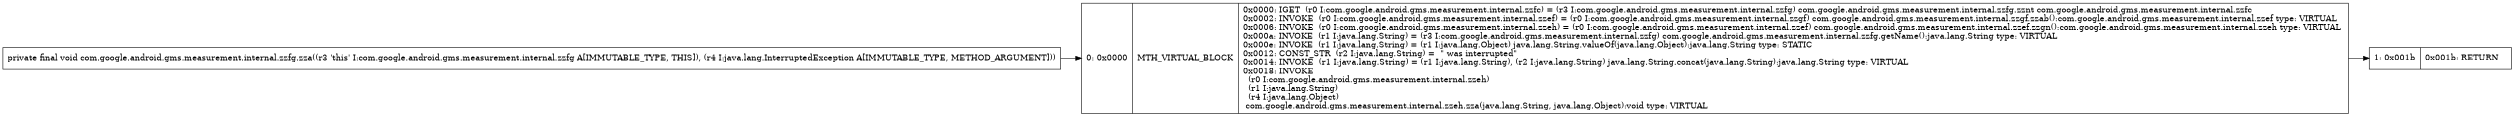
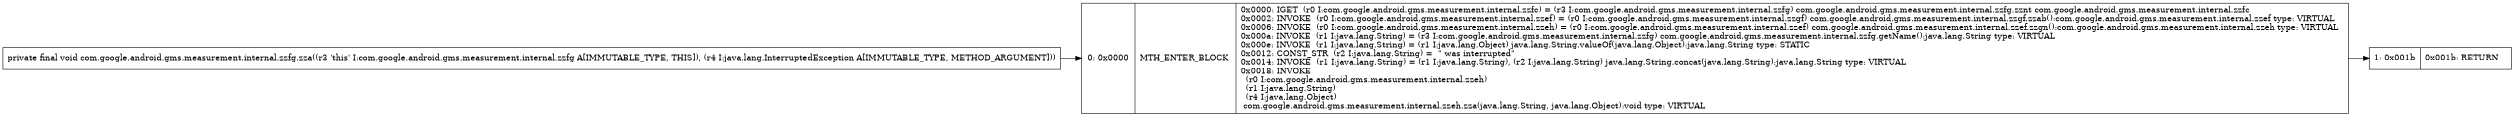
(1185, 58) -> (1184, 58)
